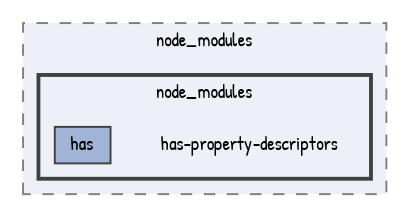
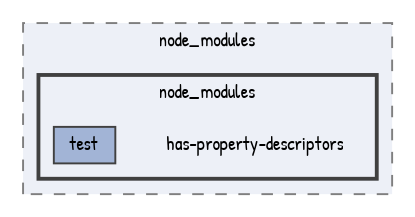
(83, 145) -> (85, 145)
